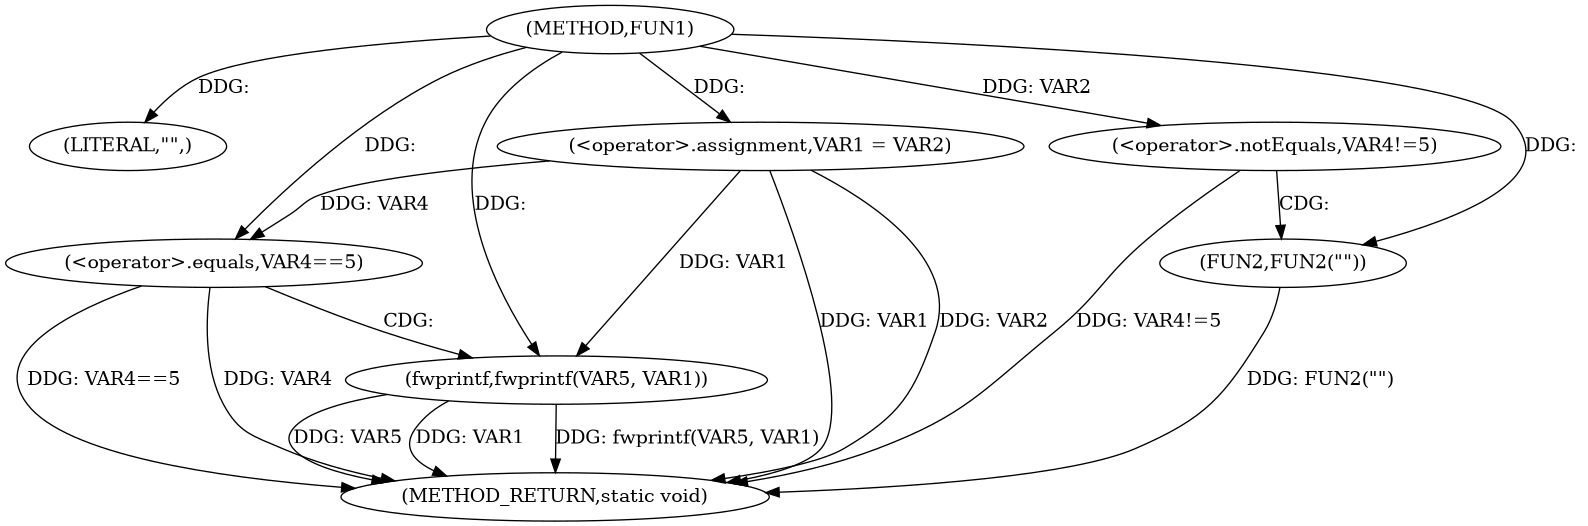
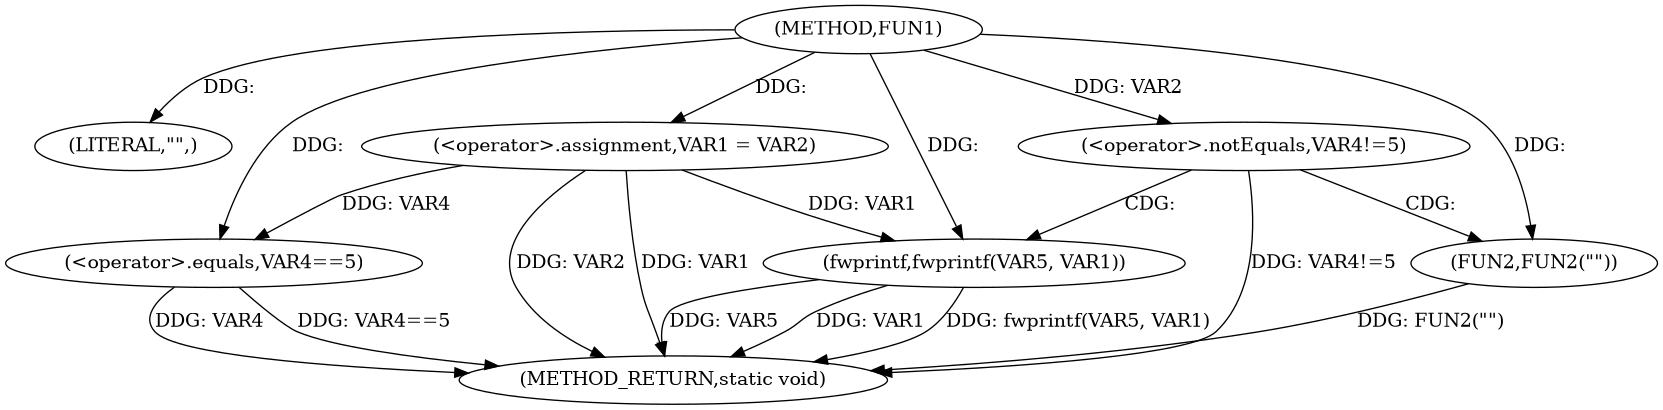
(361, 324) -> (1115, 202)
